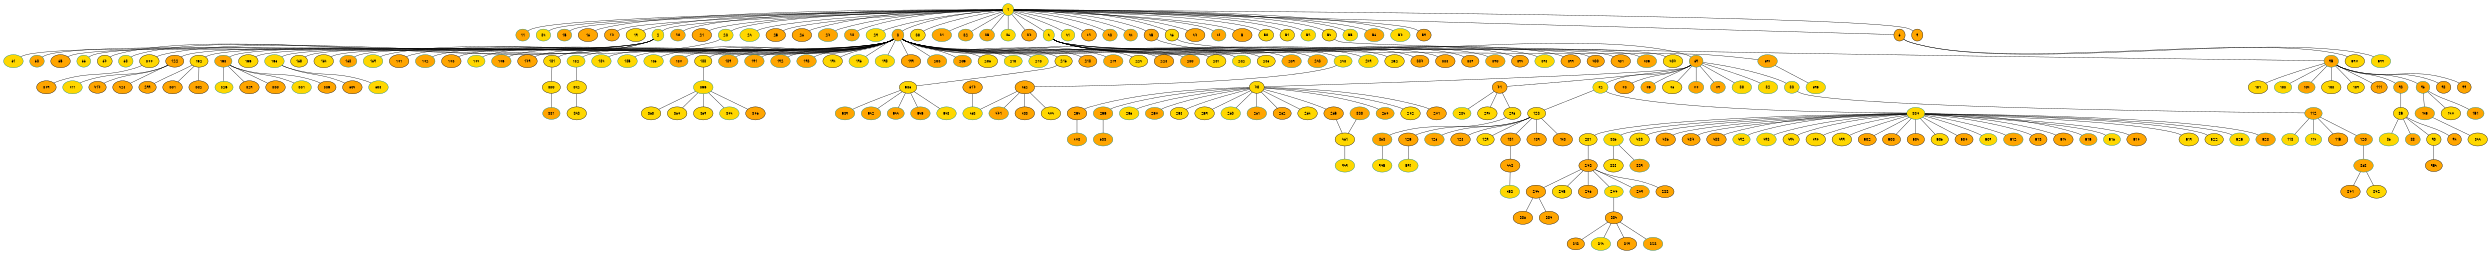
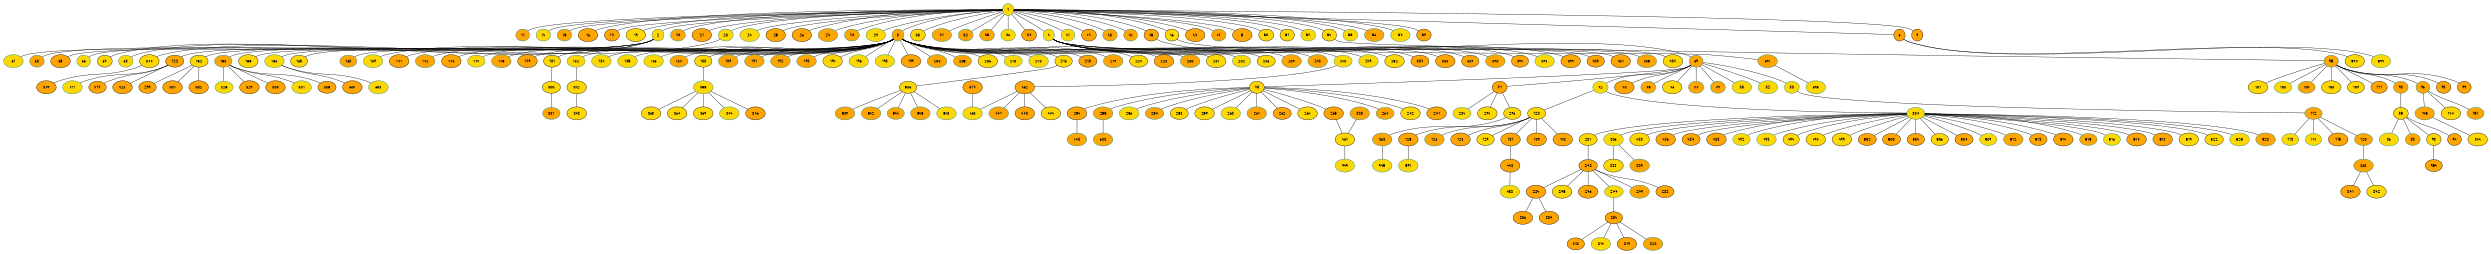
(543, 35) -> (543, 35)
(324, 61) -> none
(1025, 113) -> (1025, 113)
none -> (2163, 139)
(1536, 192) -> (1536, 192)
